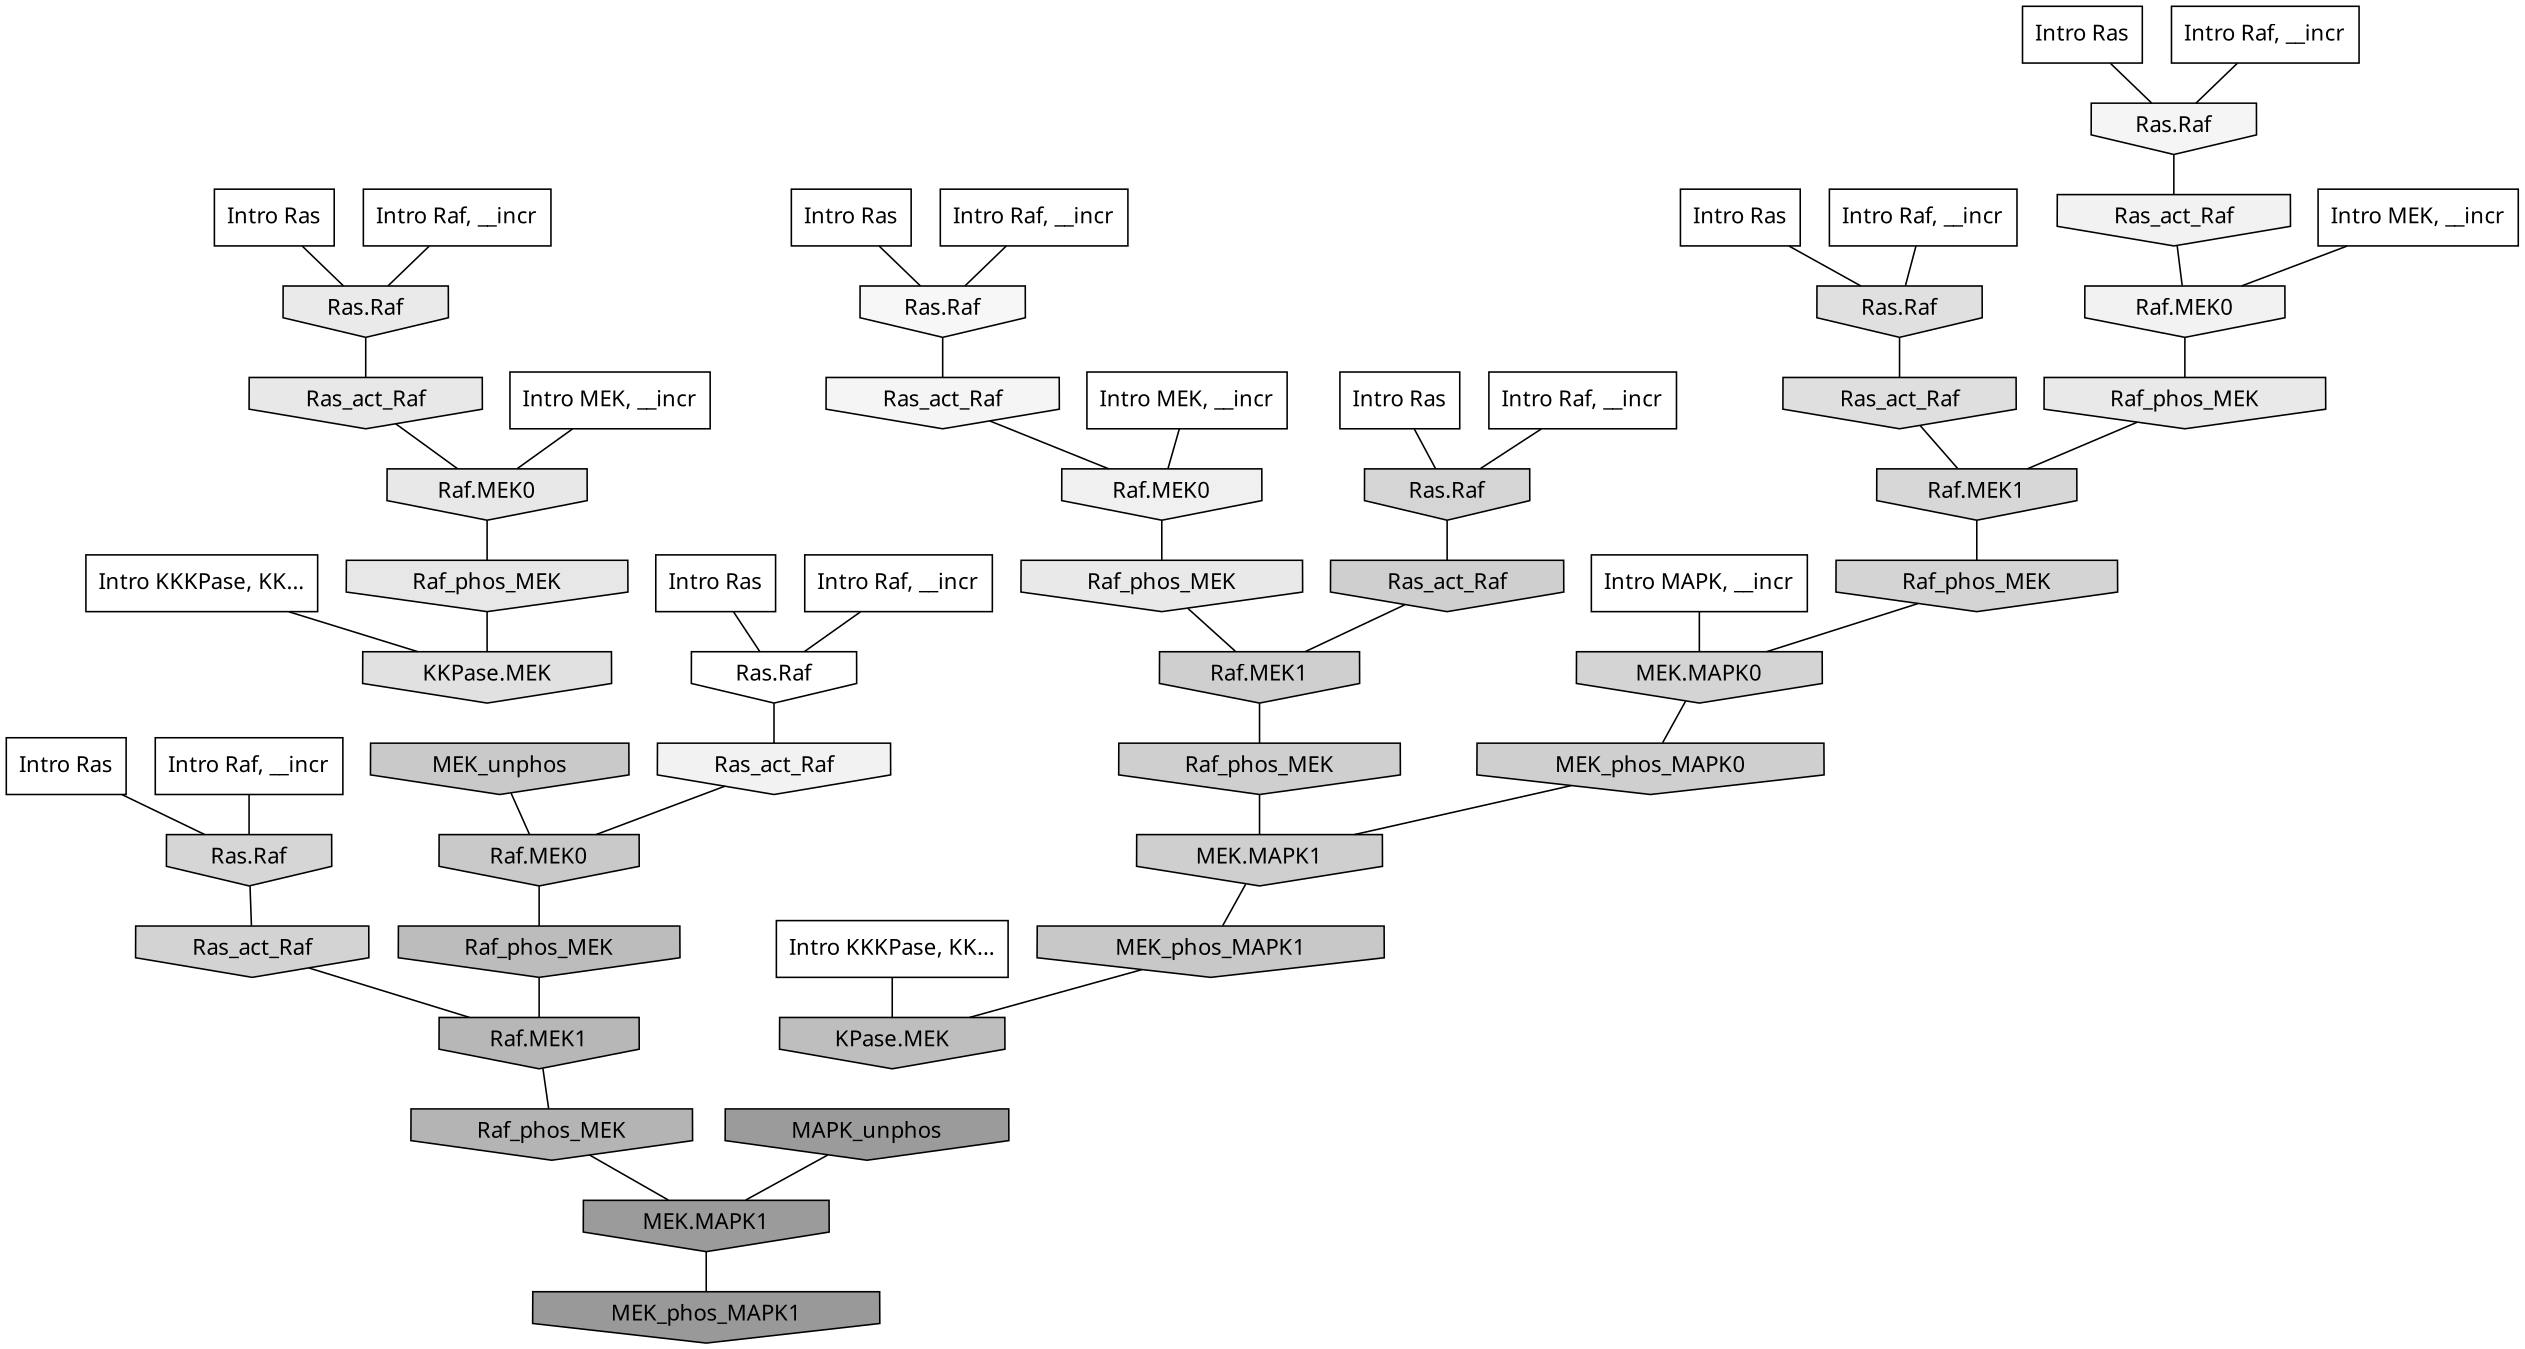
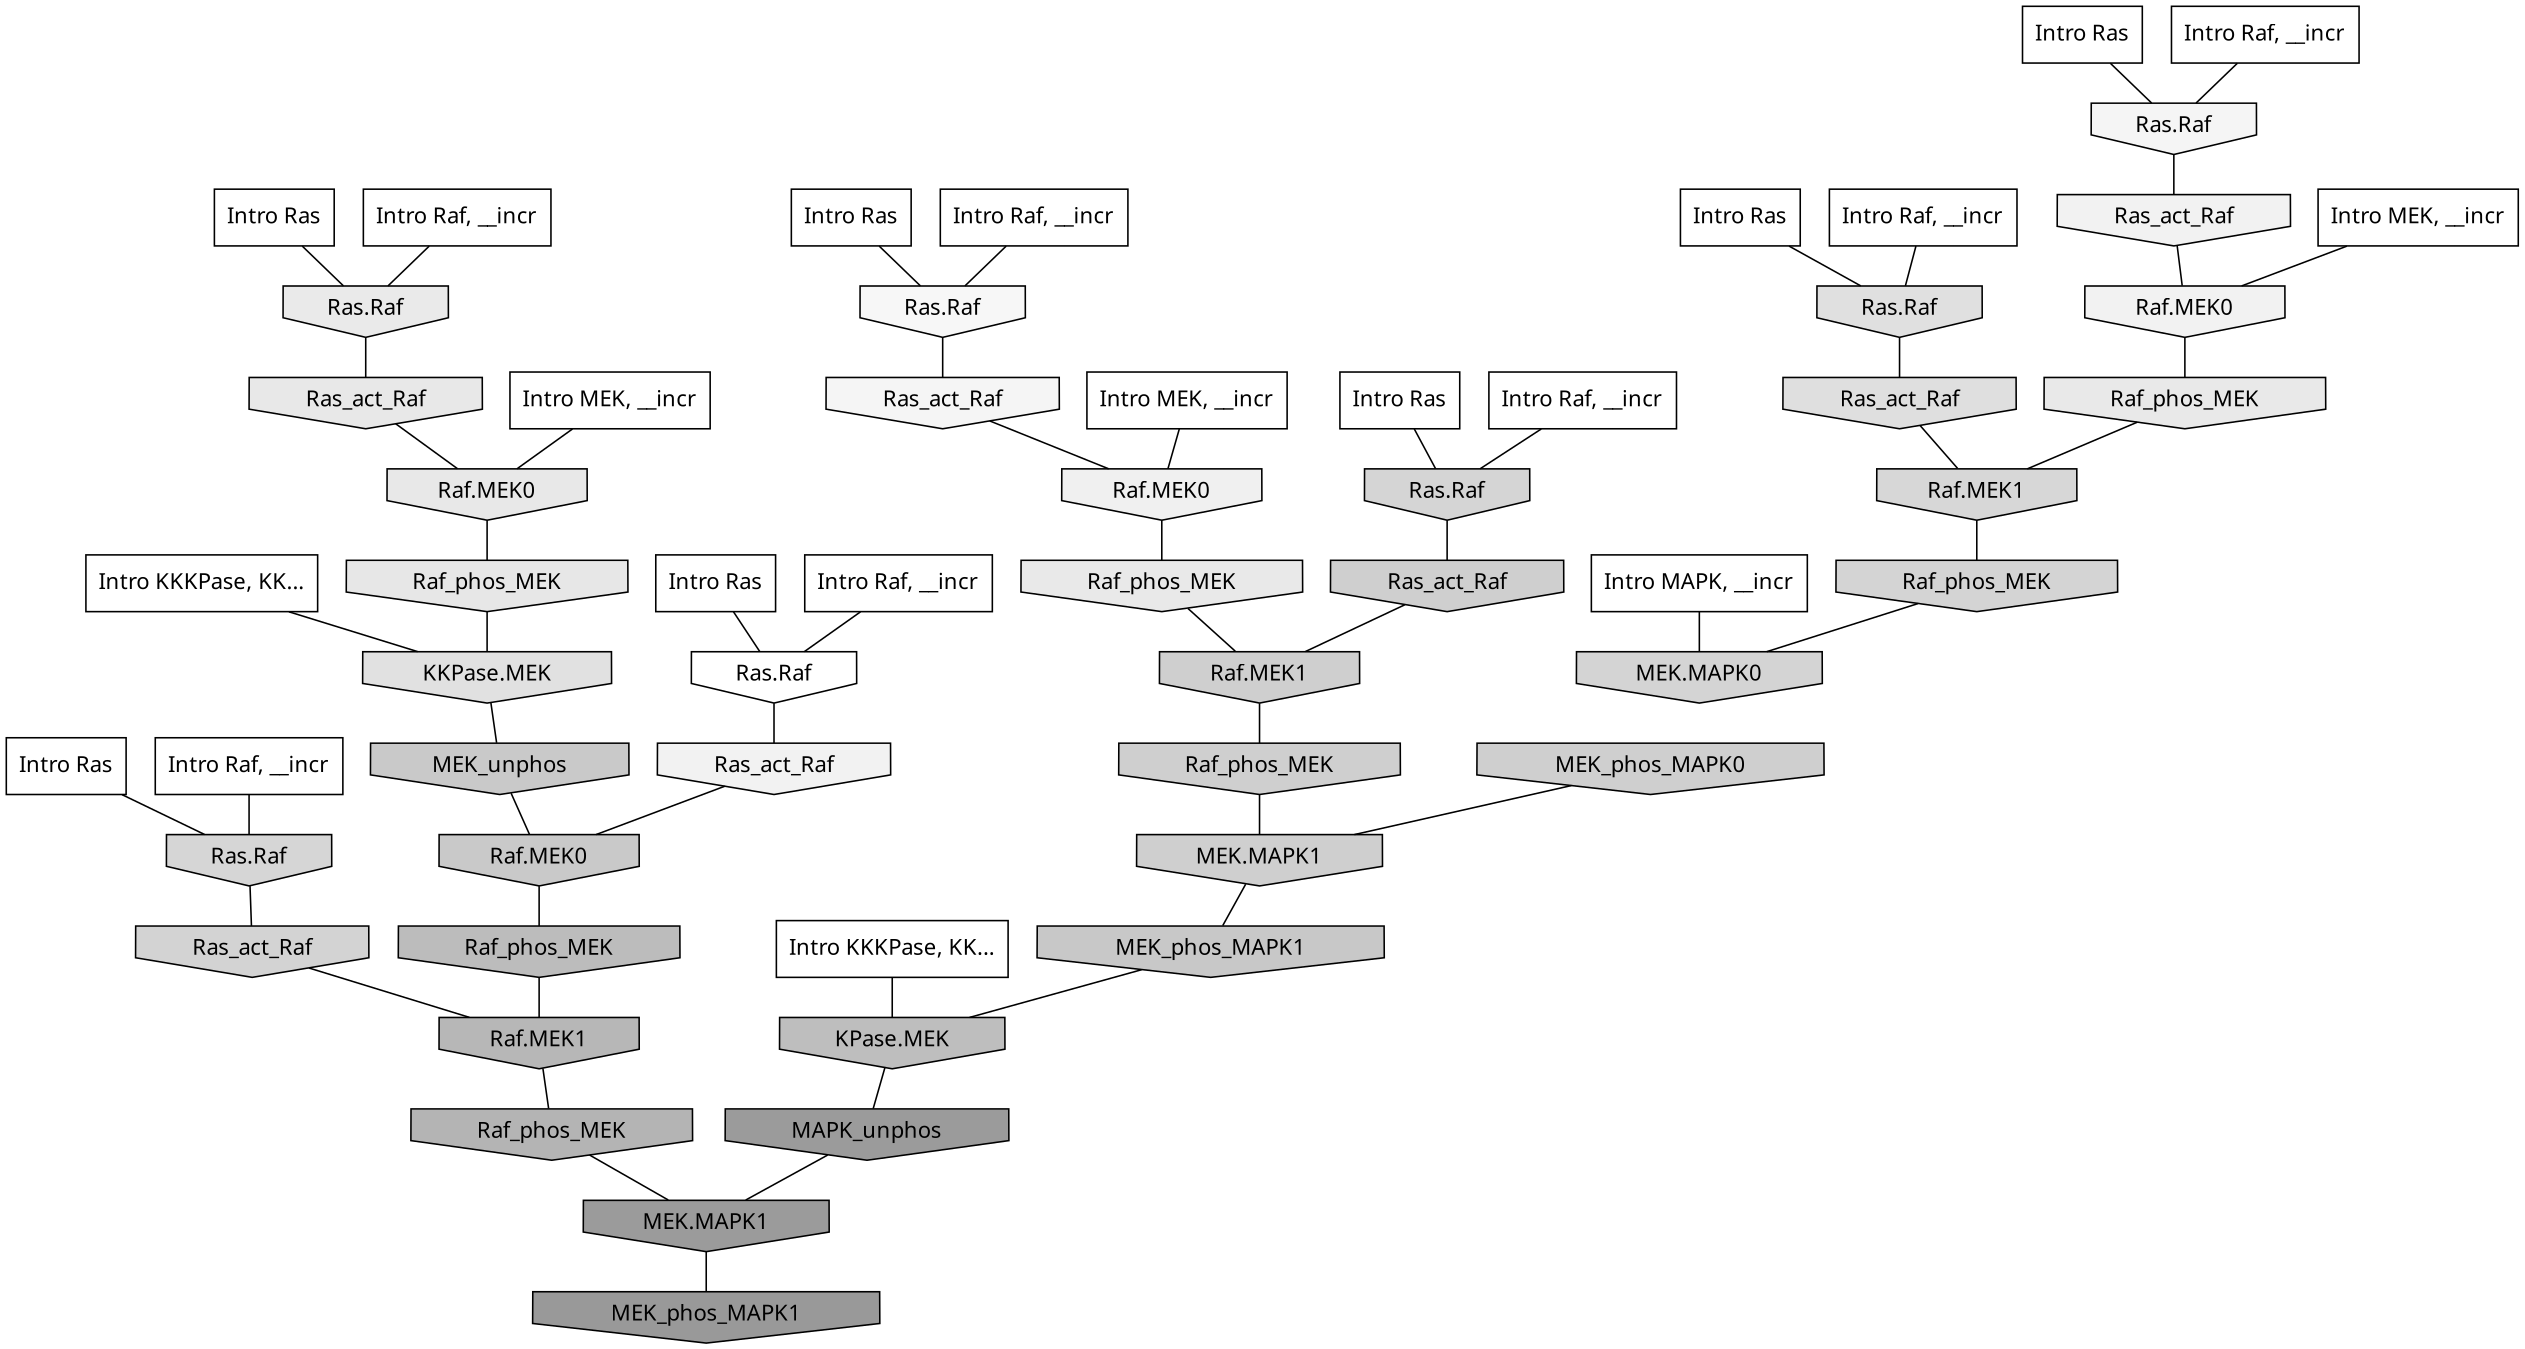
(1674, 722) -> none
none -> (494, 723)
none -> (879, 1088)
